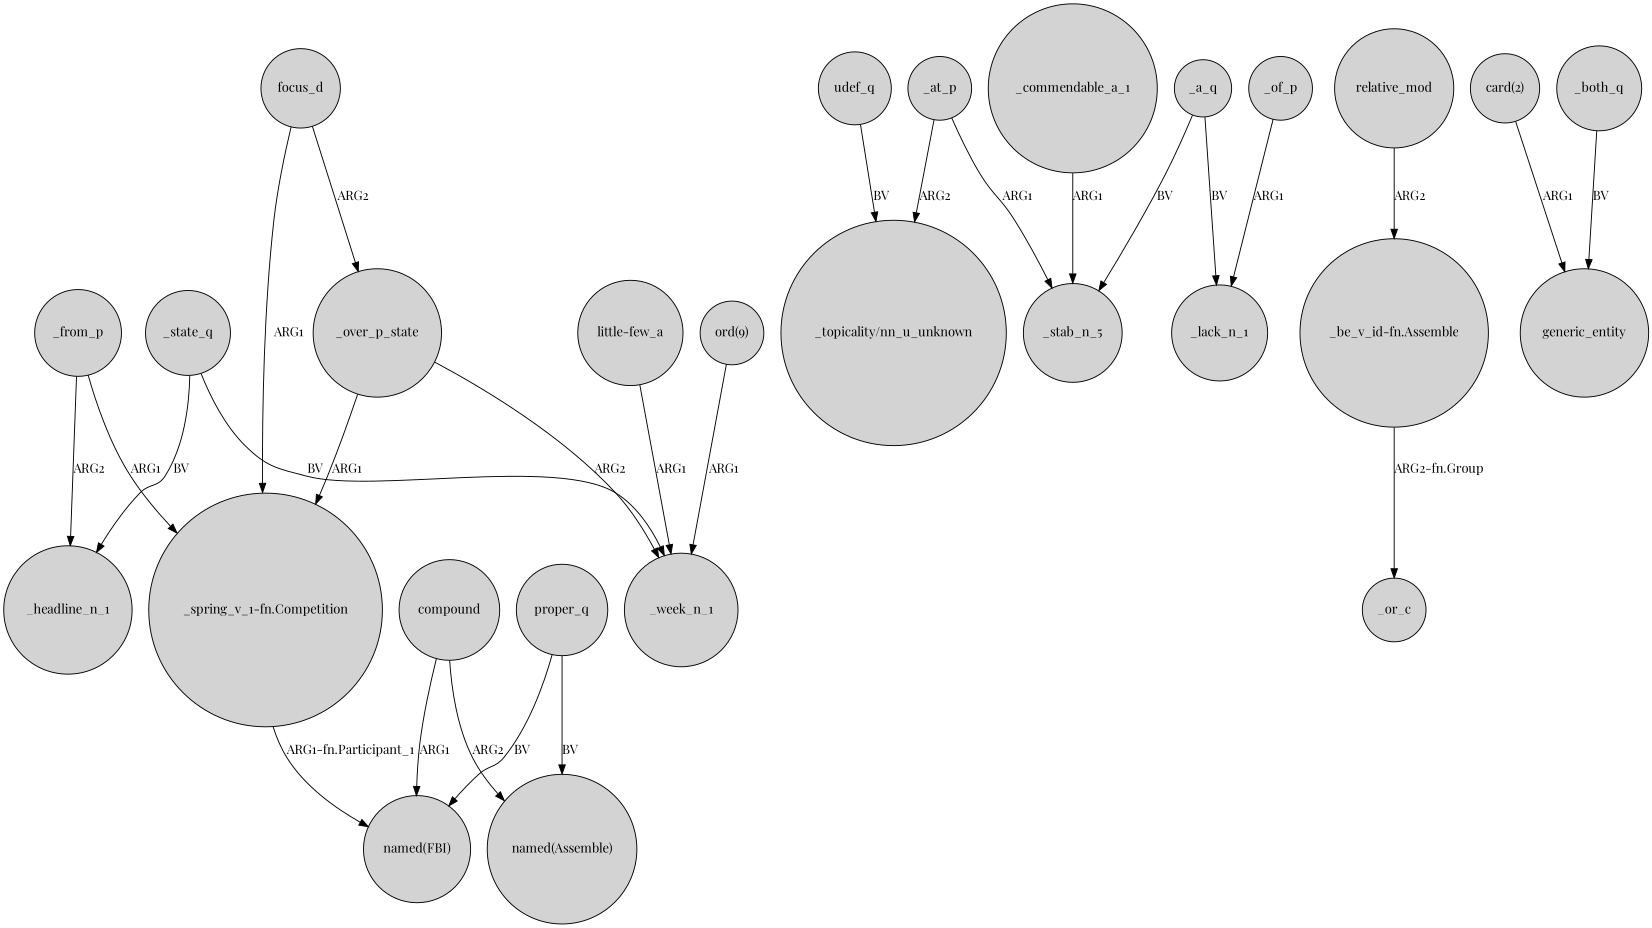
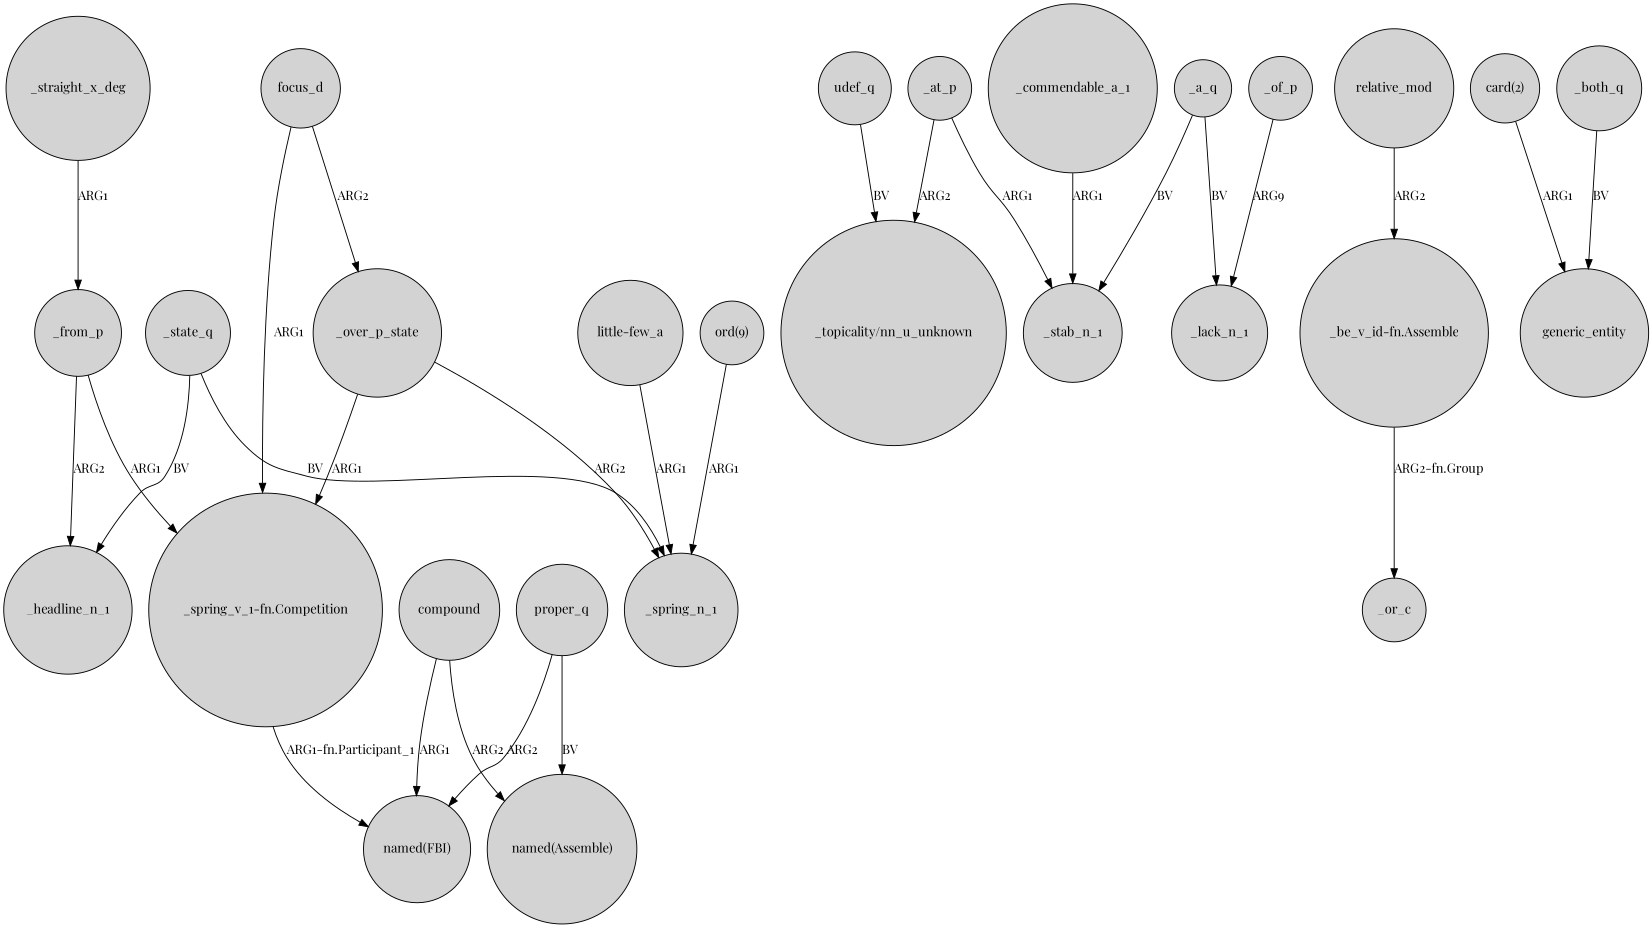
none -> (78, 88)
(1269, 197) -> (1269, 197)
(1073, 333) -> (1073, 333)
(681, 610) -> (681, 610)
(522, 751) -> (522, 751)
